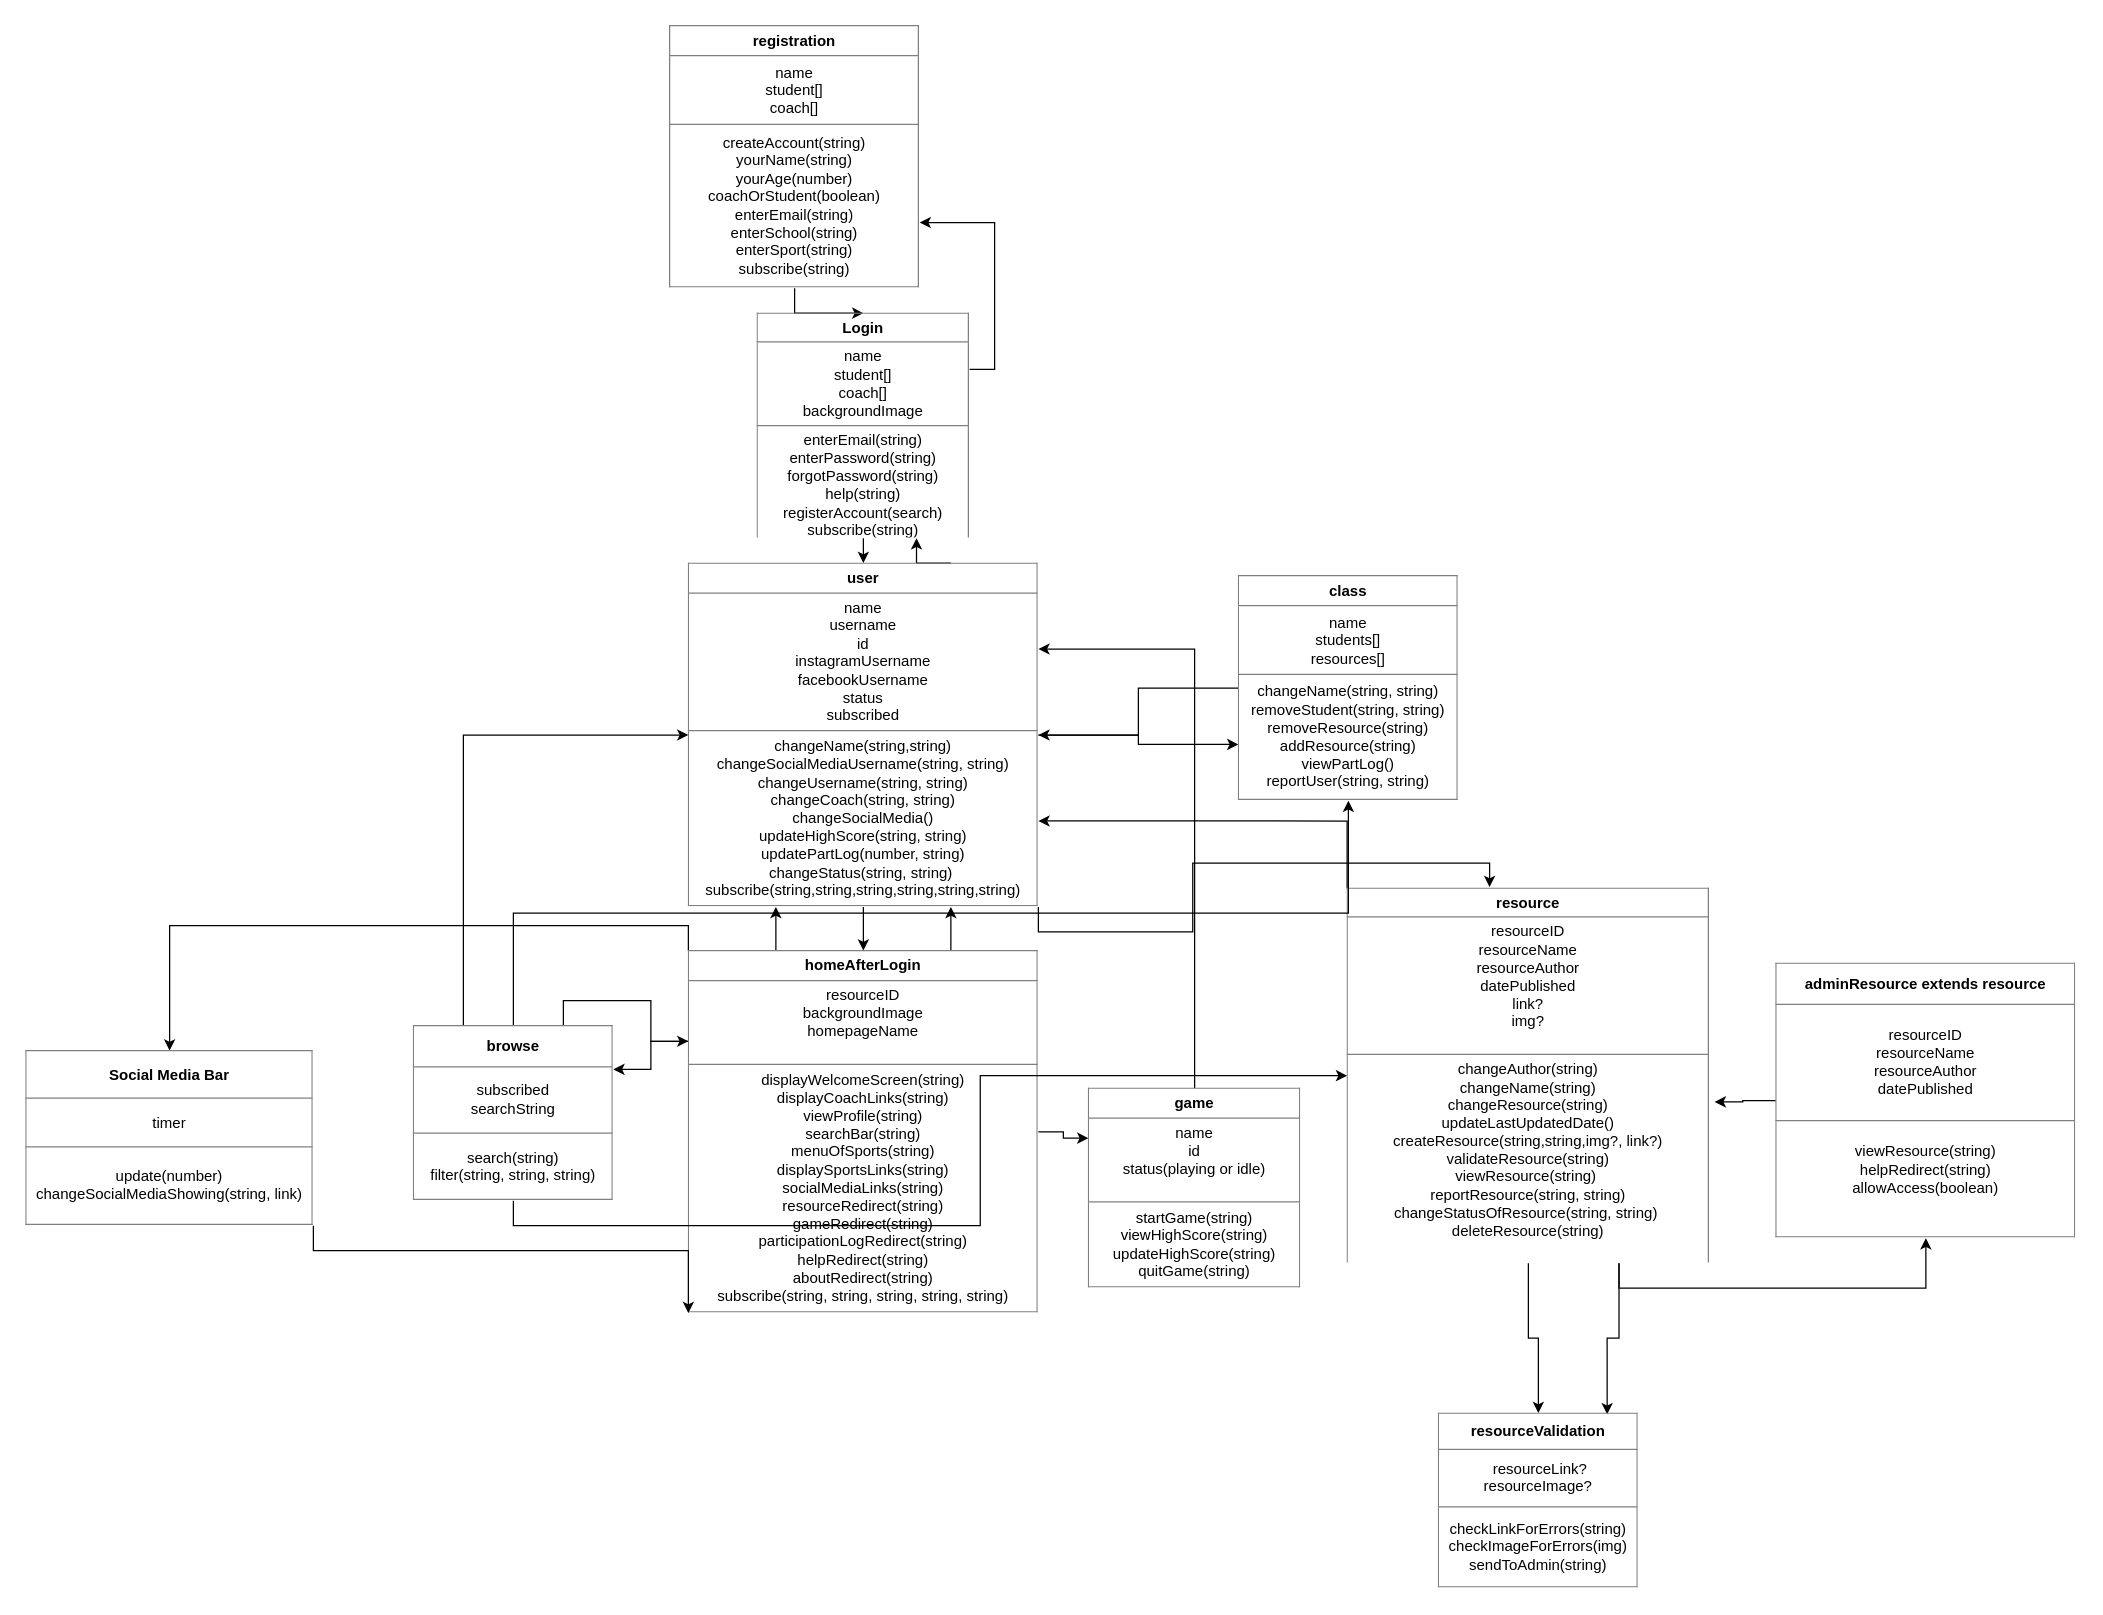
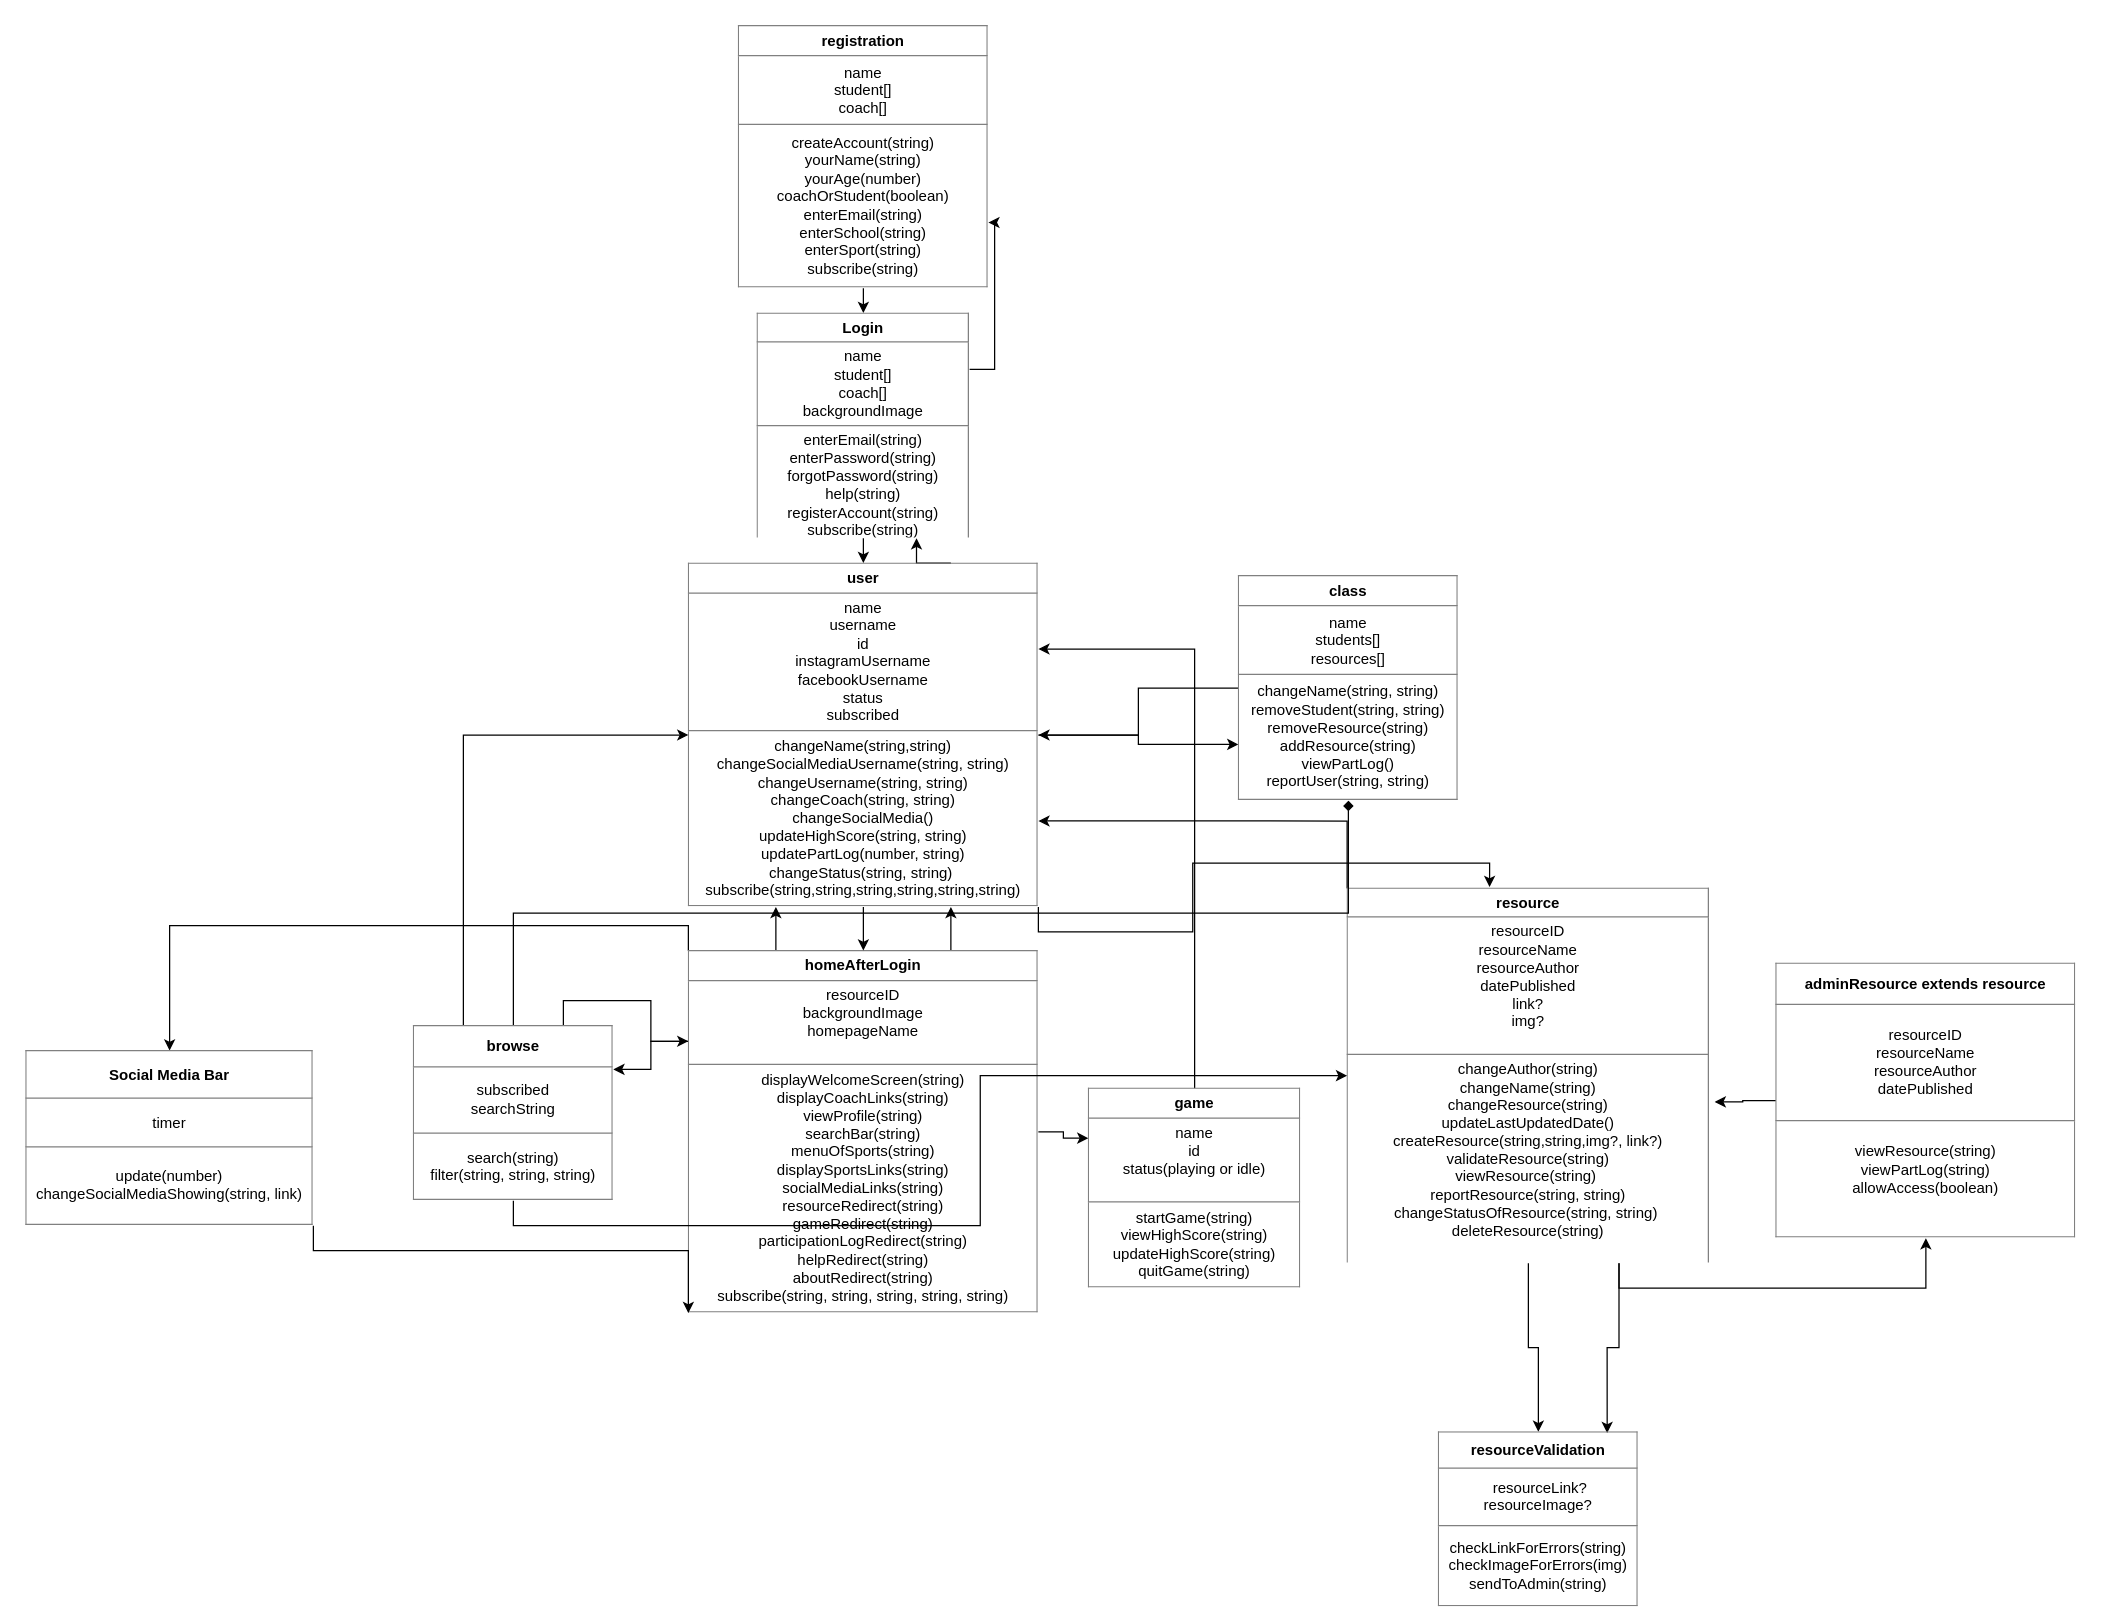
(794, 157) -> (863, 157)
(852, 412) -> (850, 412)
(1348, 811) -> (1348, 811)
(1896, 1035) -> (1896, 1035)
(1538, 1501) -> (1538, 1519)
